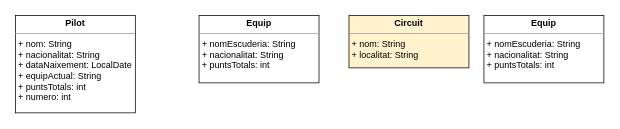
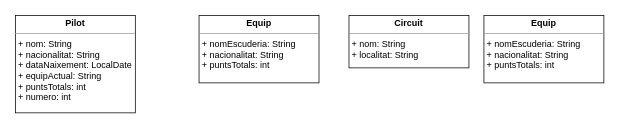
(409, 42) -> (409, 42)
